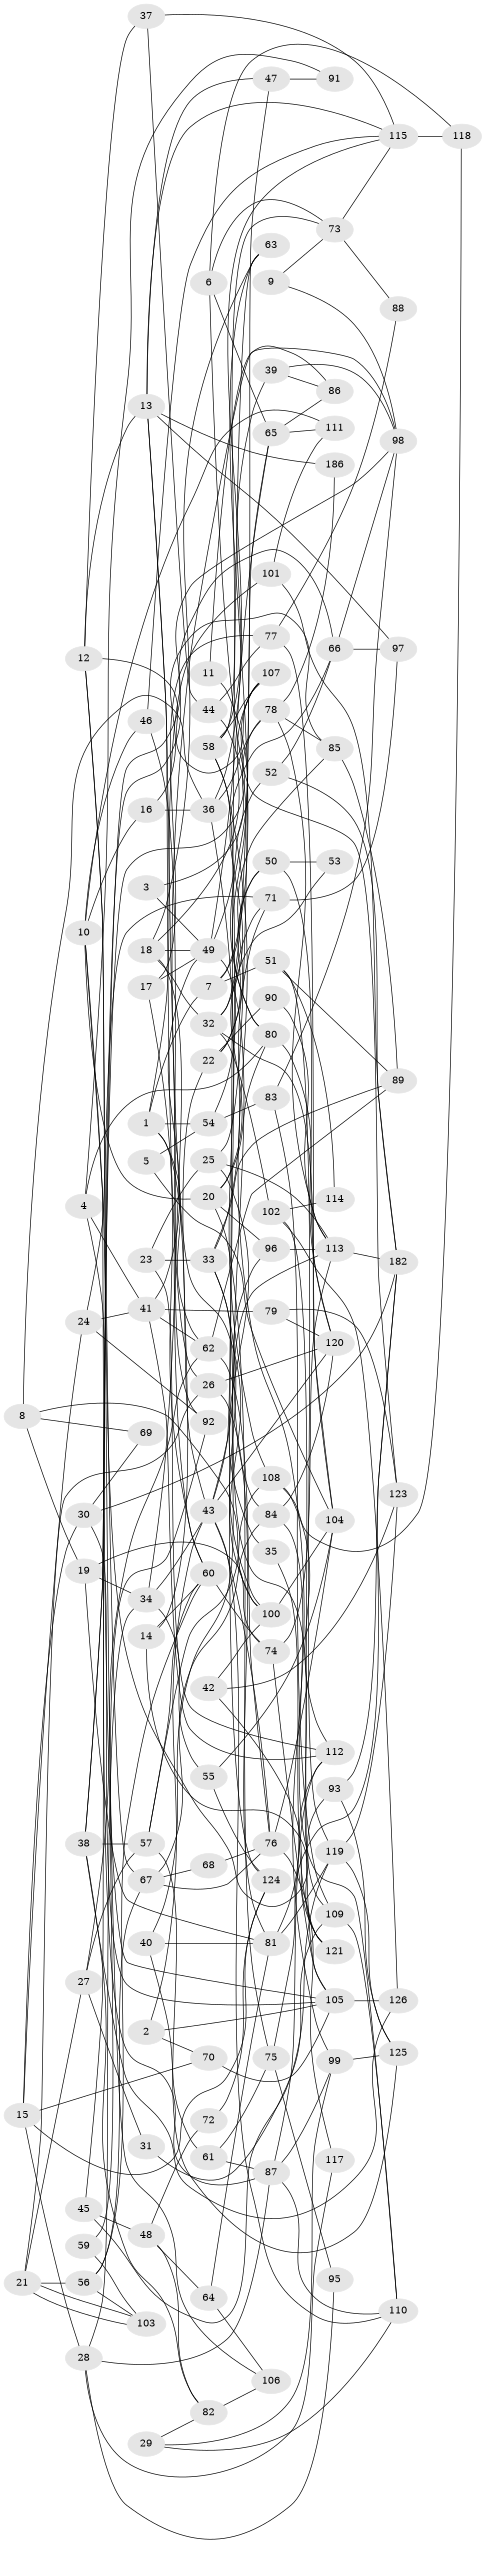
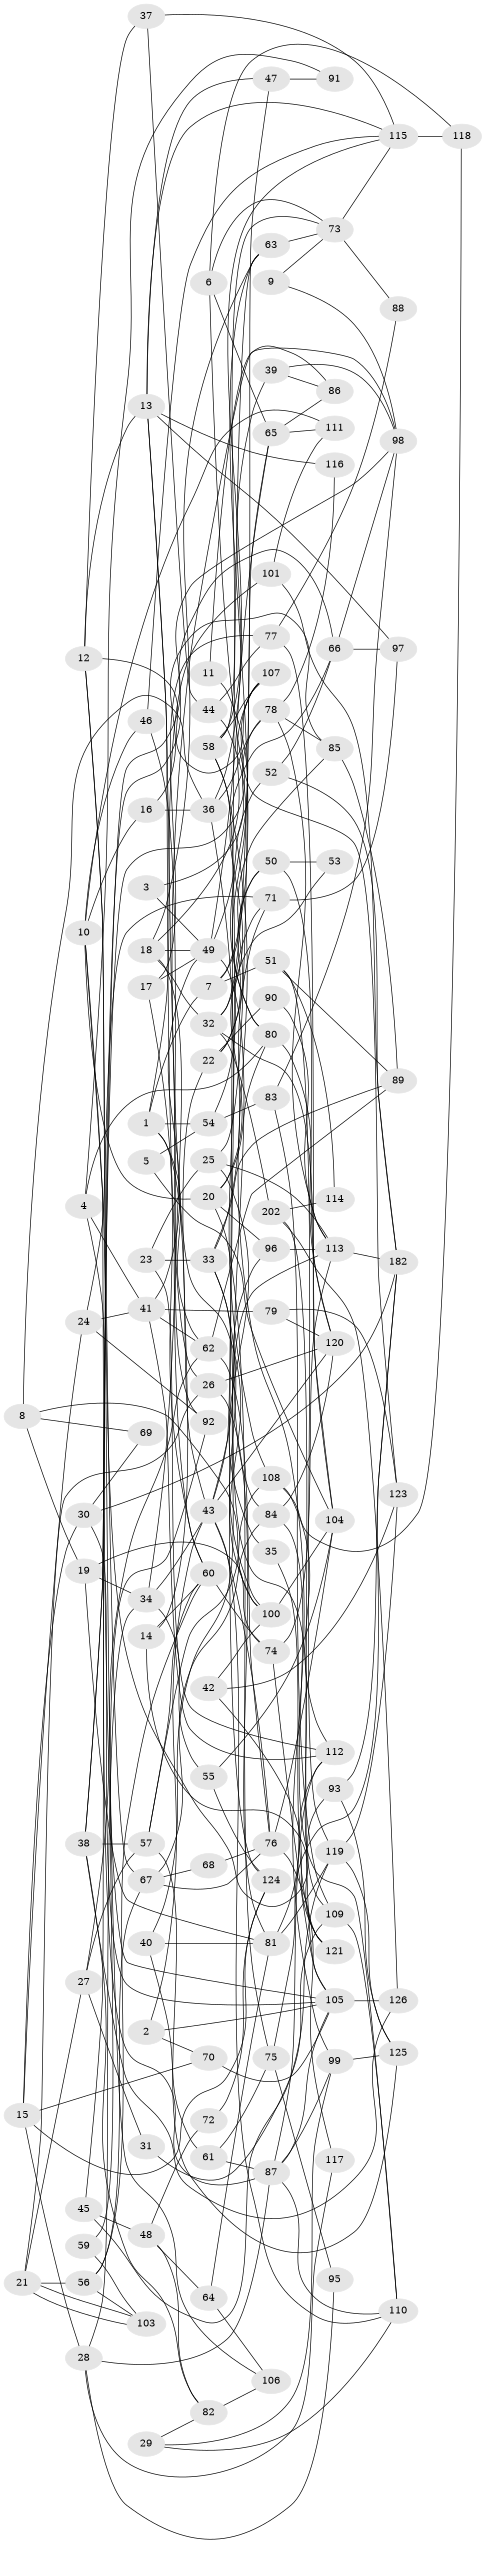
none -> (303, 238)
(335, 465) -> (335, 465)
(271, 1212) -> (271, 1212)
none -> (306, 2088)
